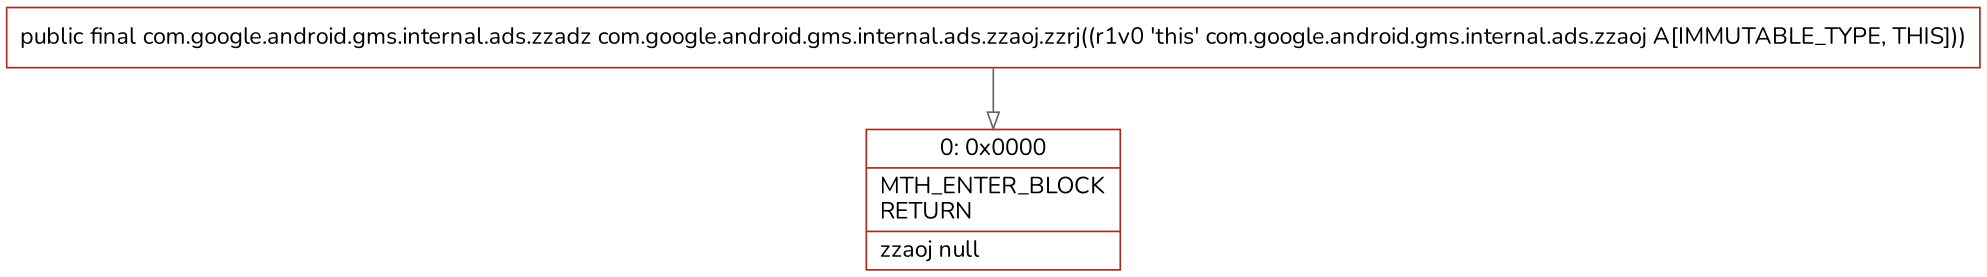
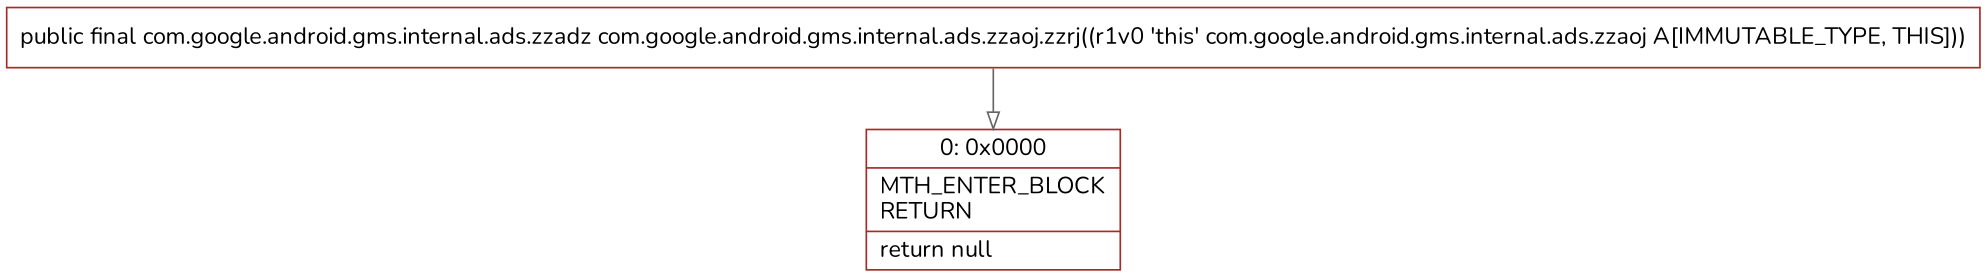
(931, 250) -> (937, 250)
